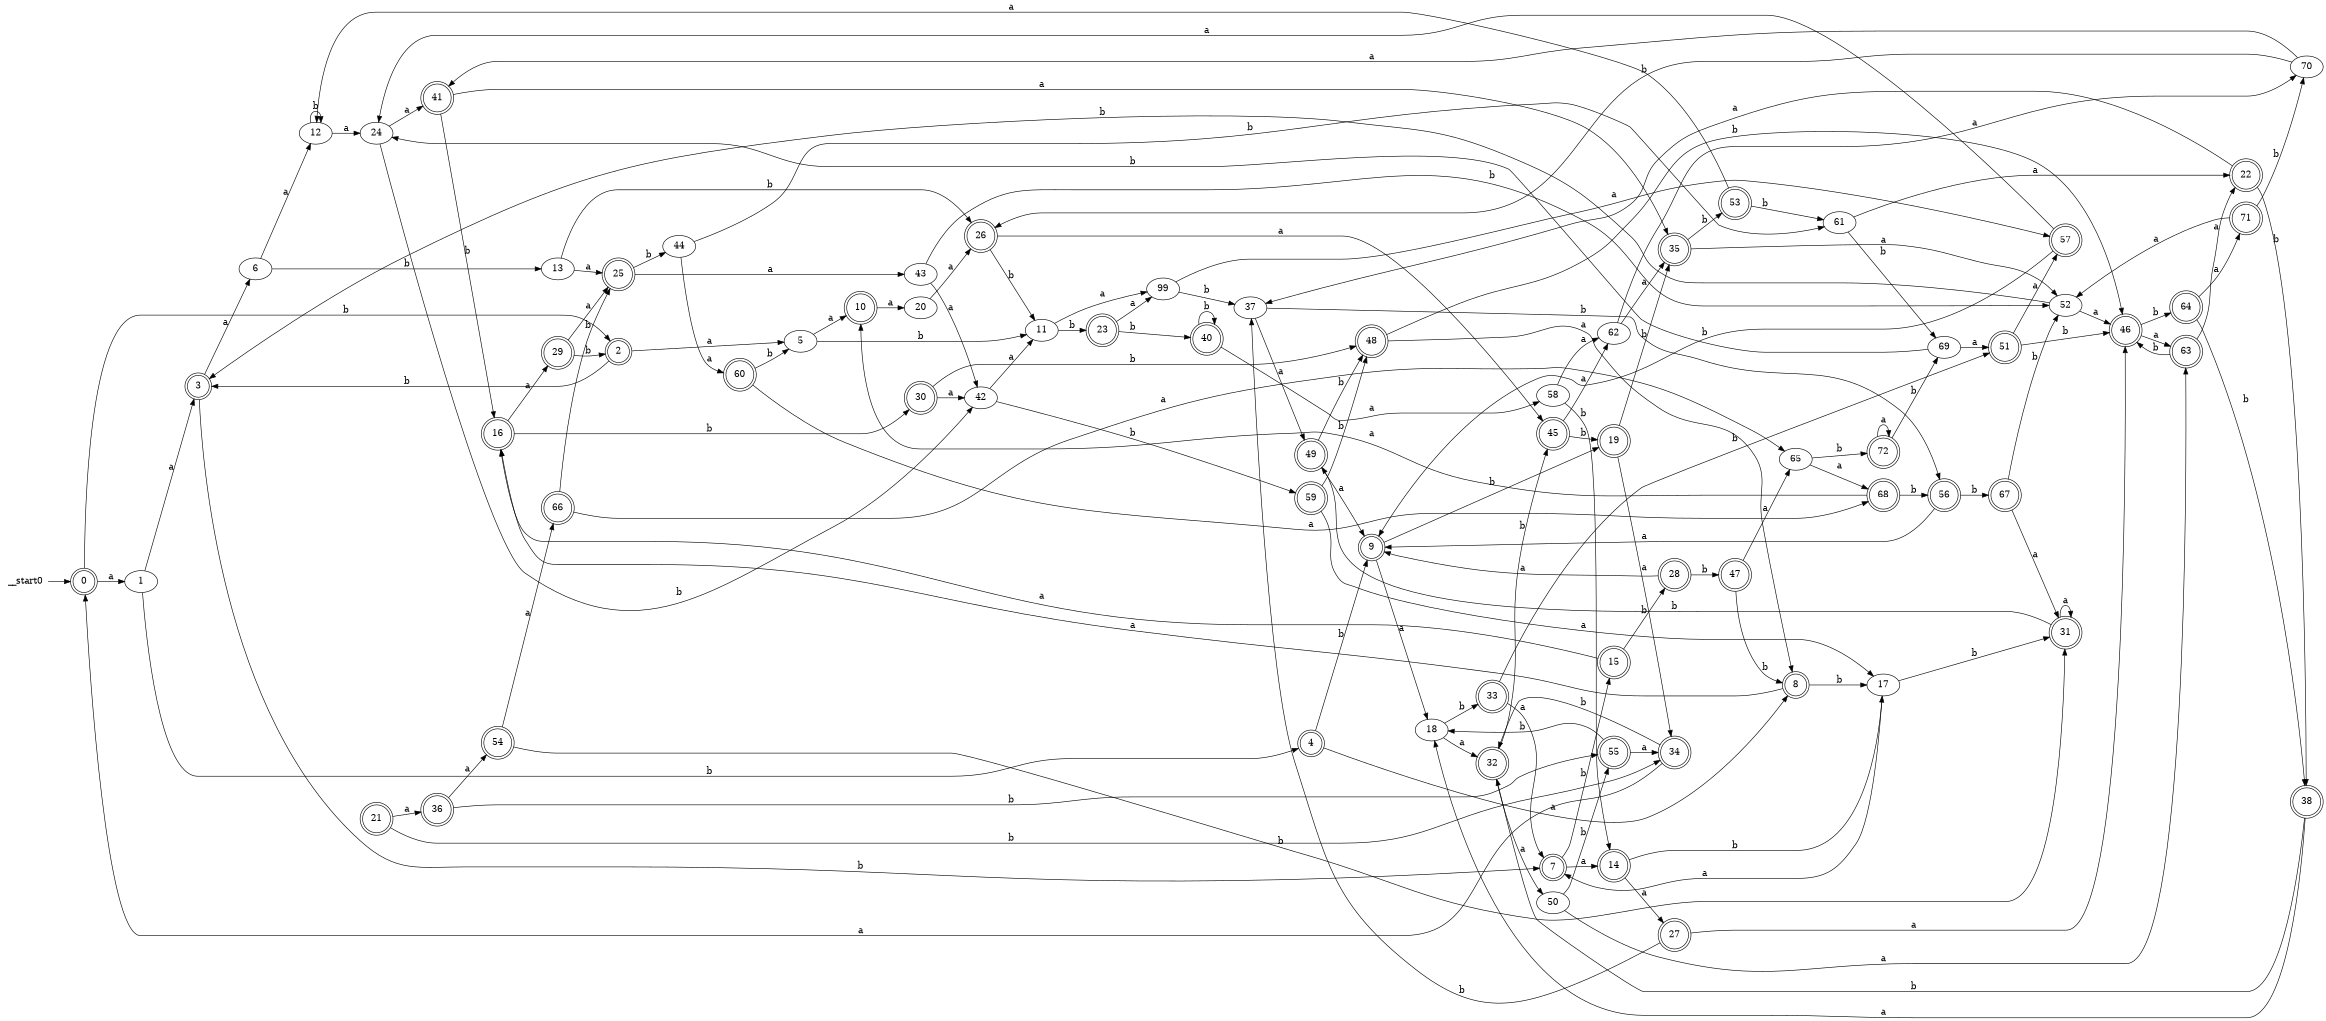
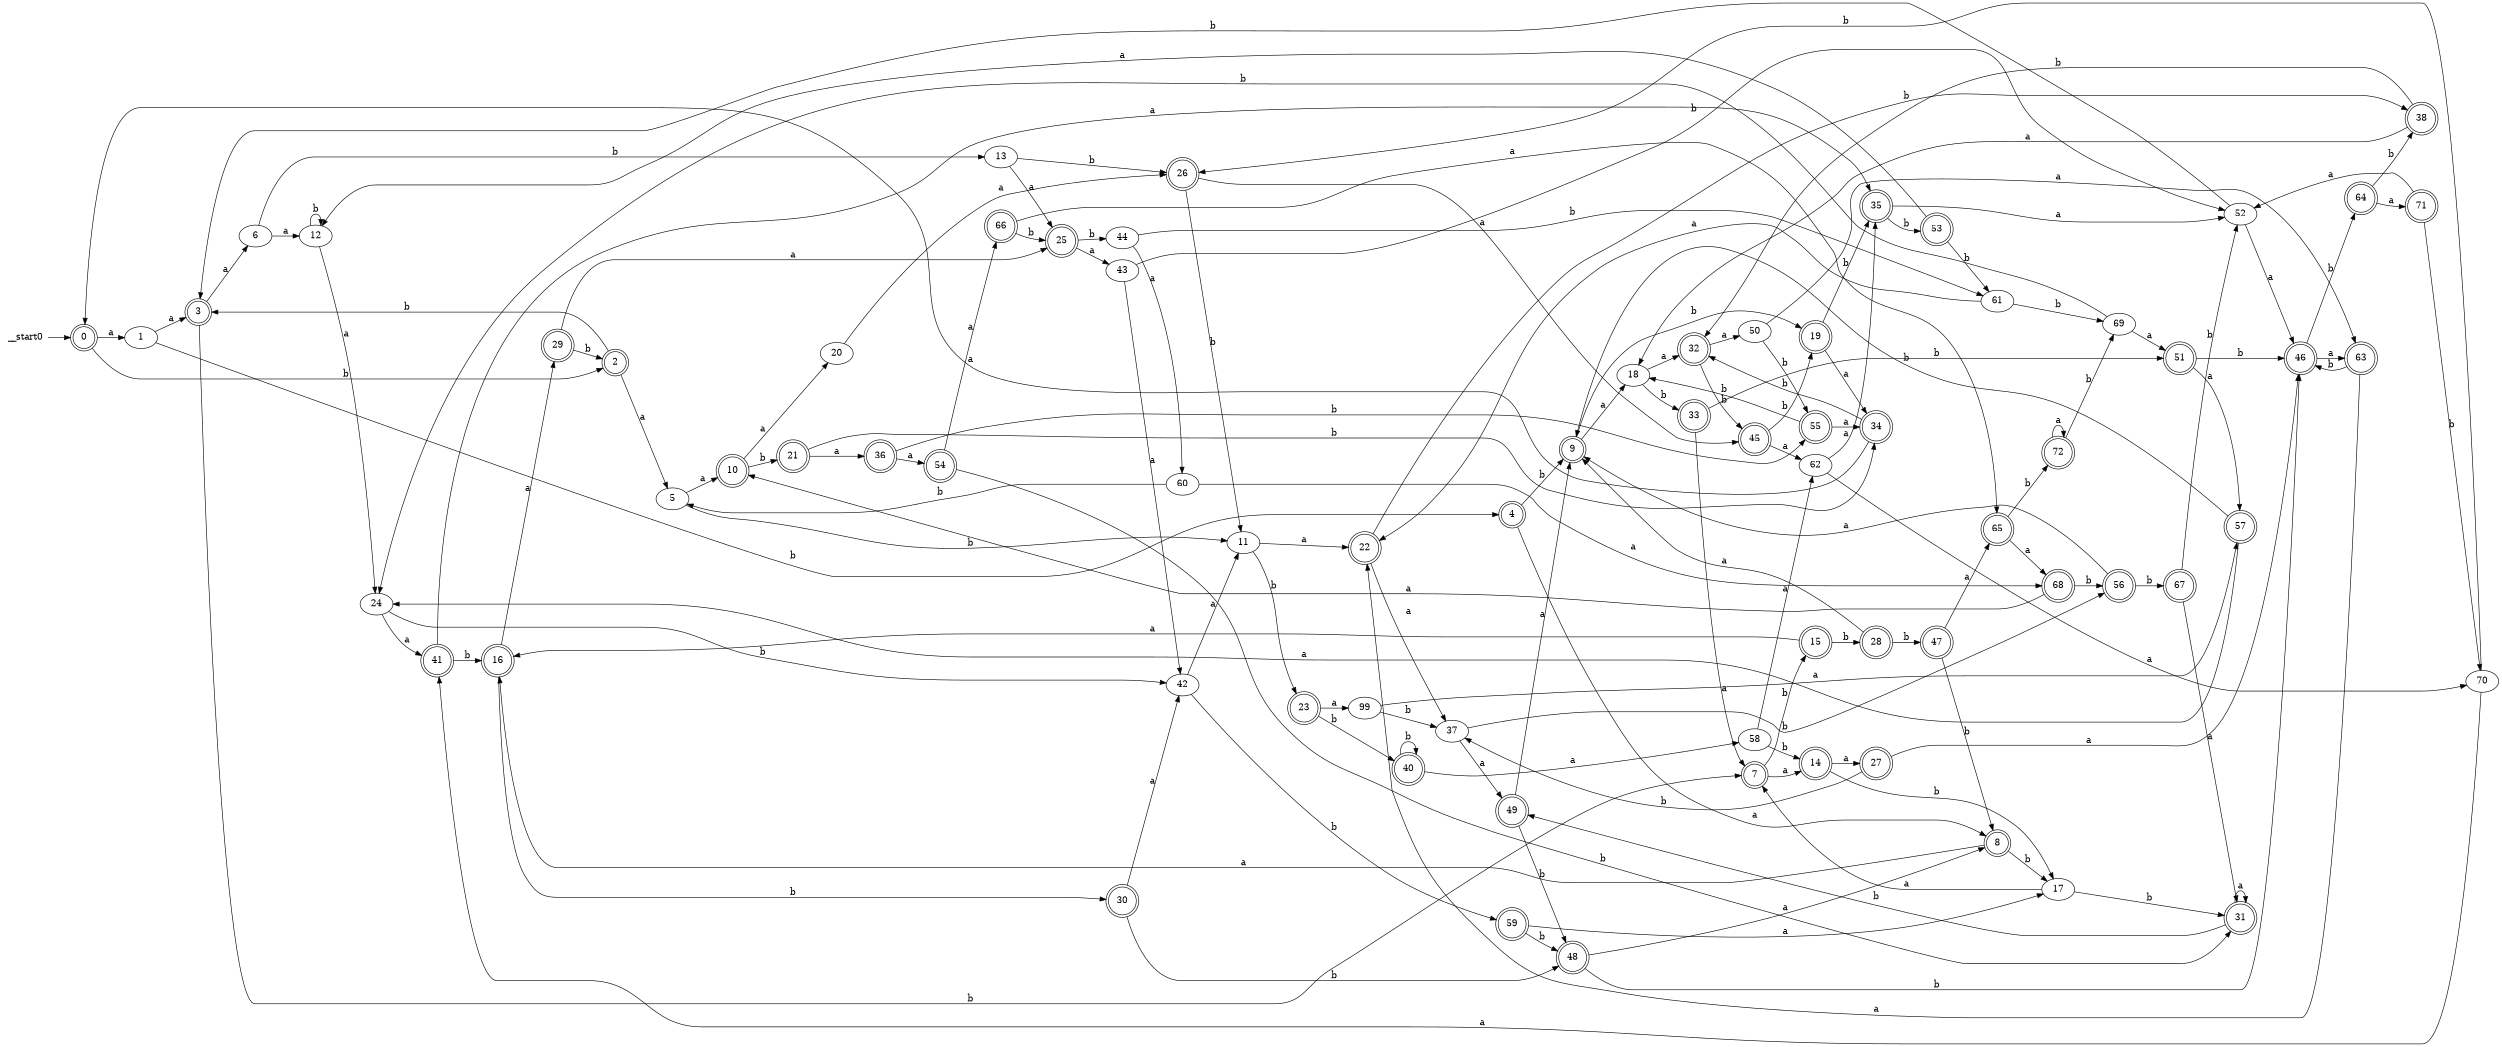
(1096, 305) -> (1301, 545)
(740, 375) -> (1183, 484)
(1796, 459) -> (1997, 529)
none -> (760, 464)
